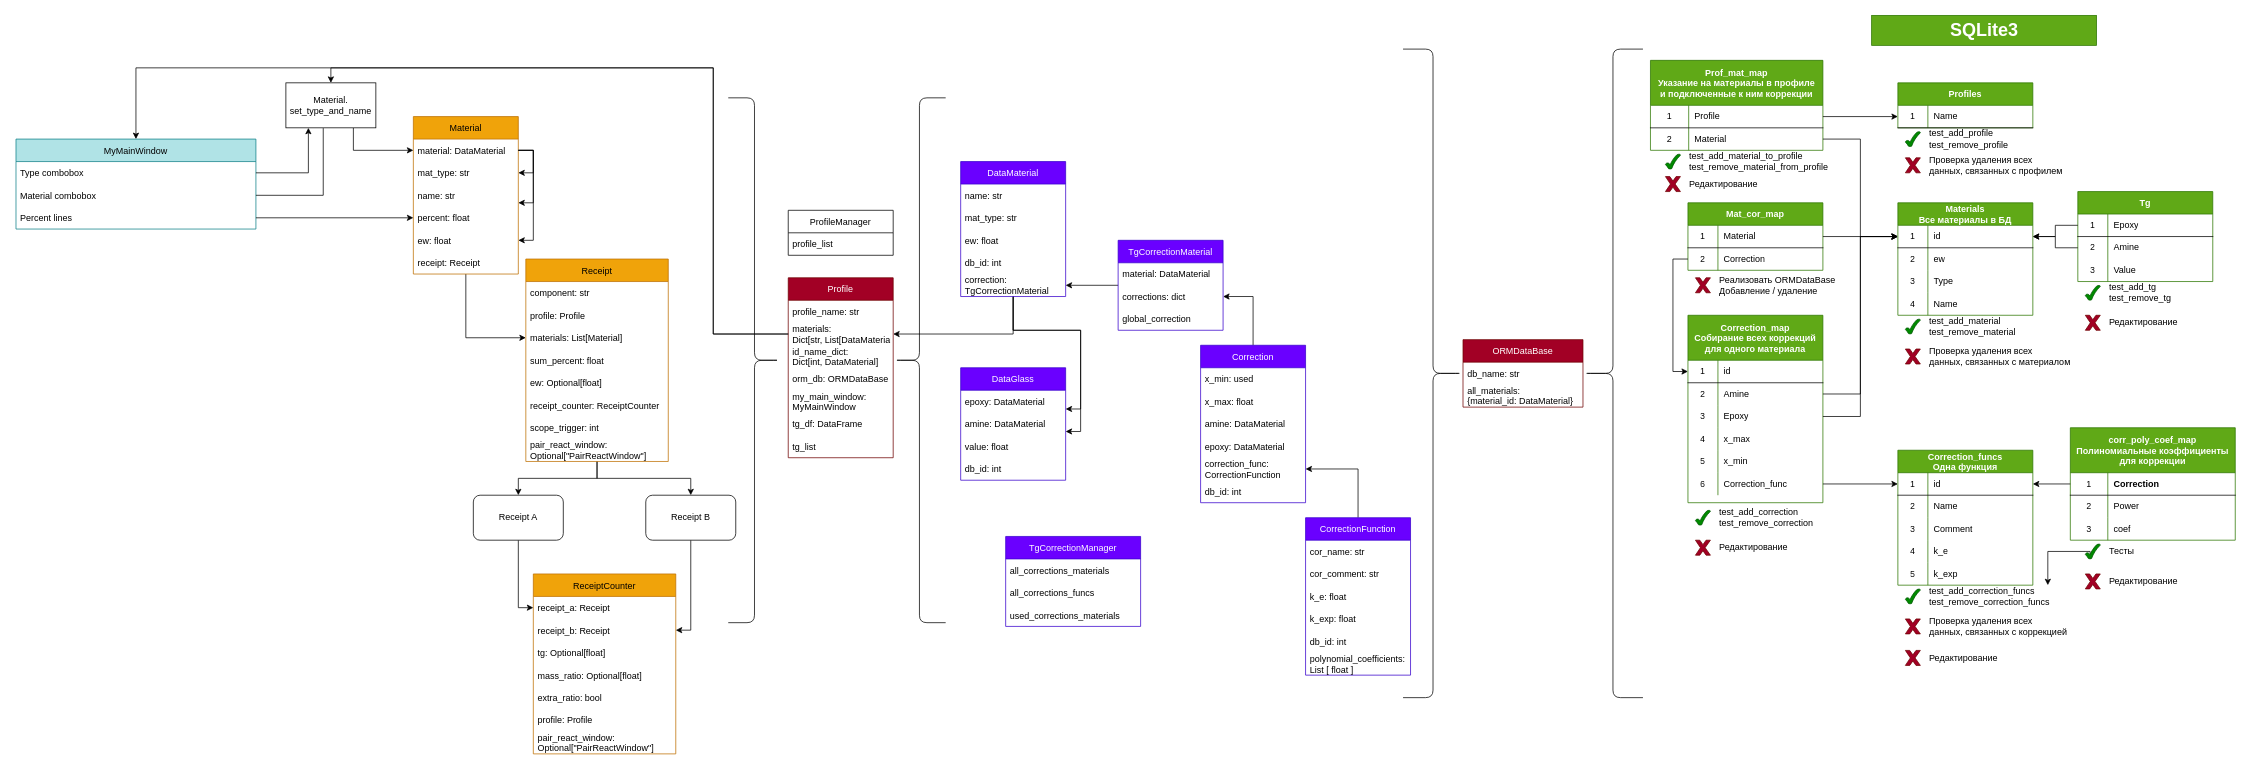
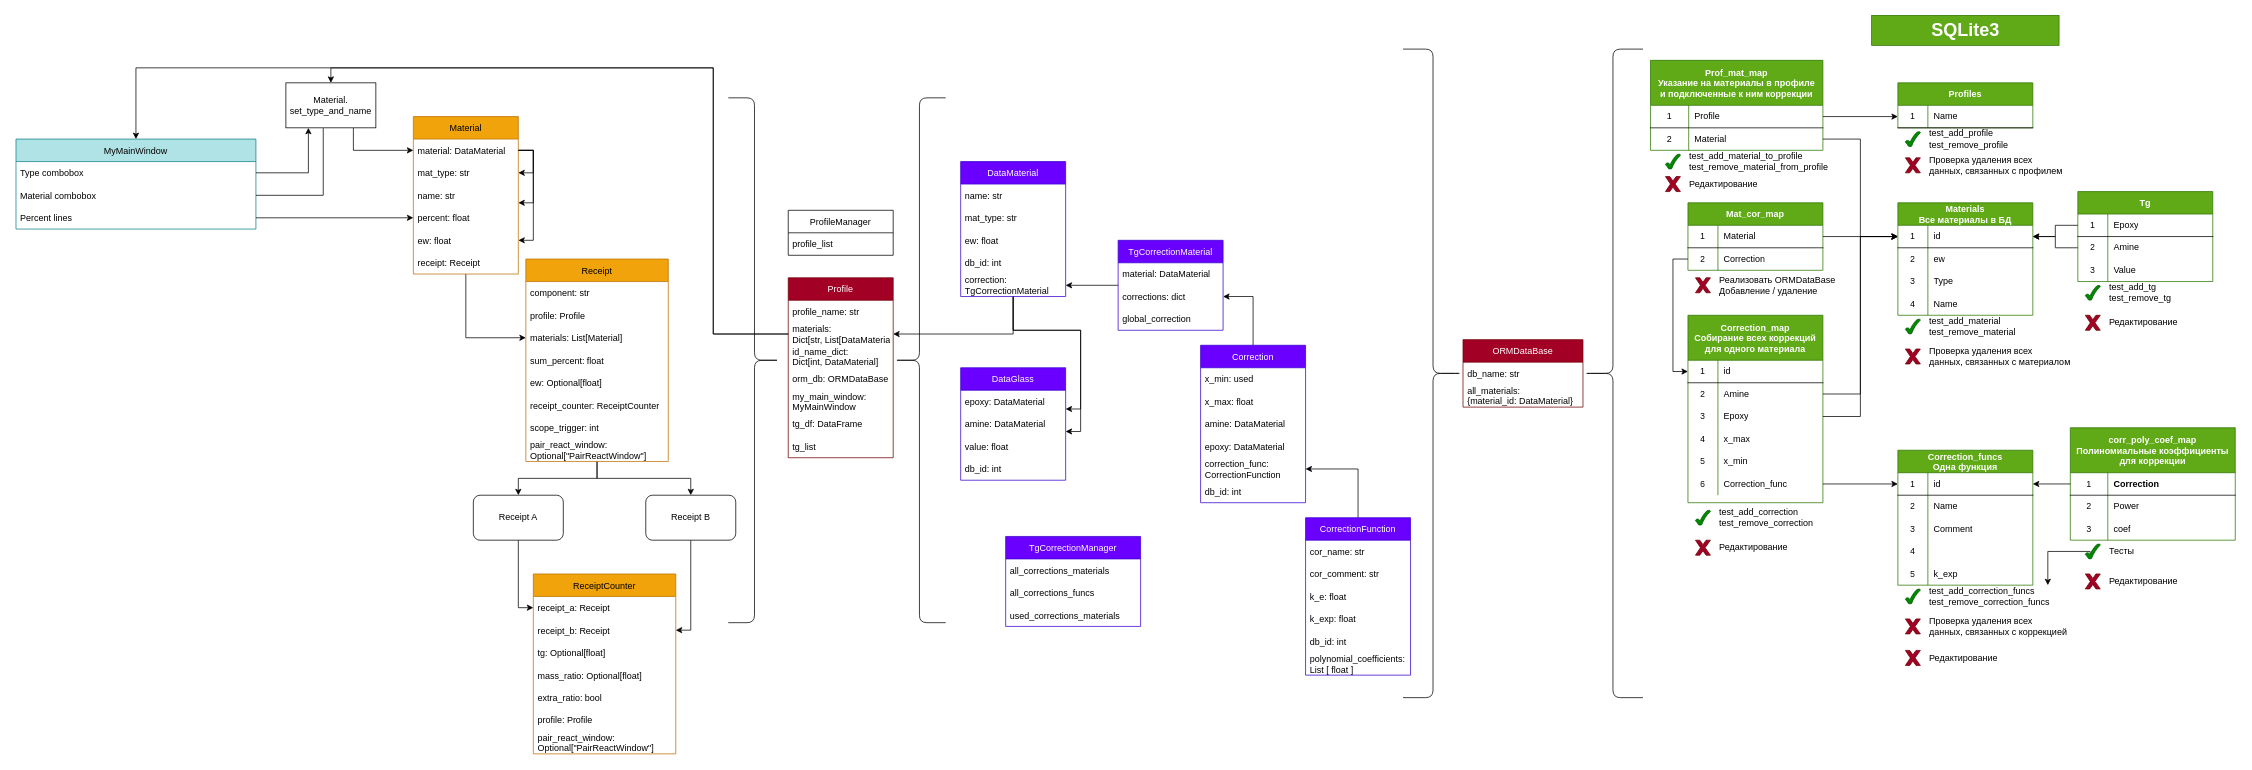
(1984, 30) -> (1965, 30)
(1980, 552) -> none
